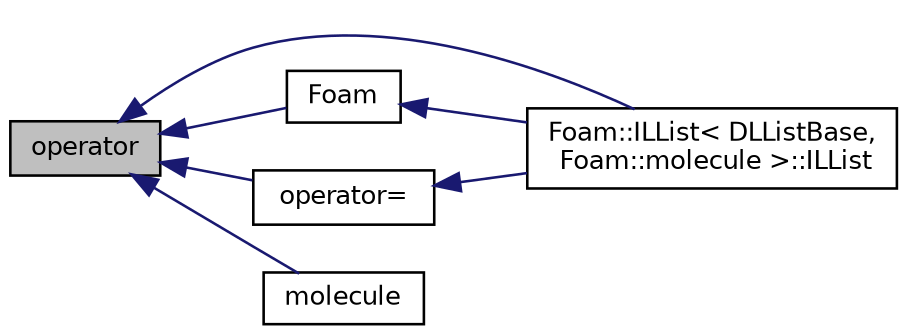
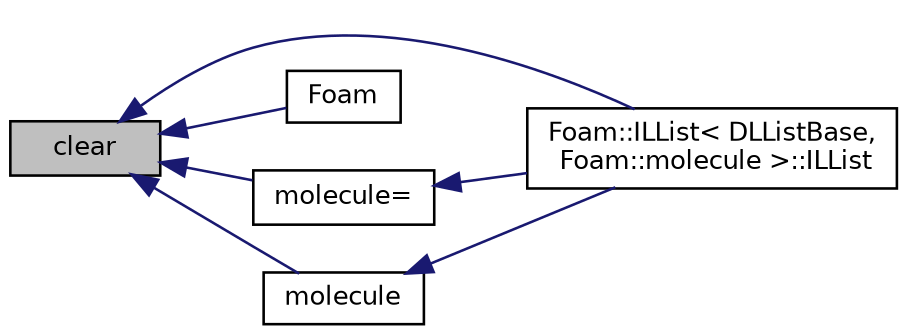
(477, 115) -> (523, 225)
(85, 148) -> (85, 148)
(344, 198) -> (344, 198)
